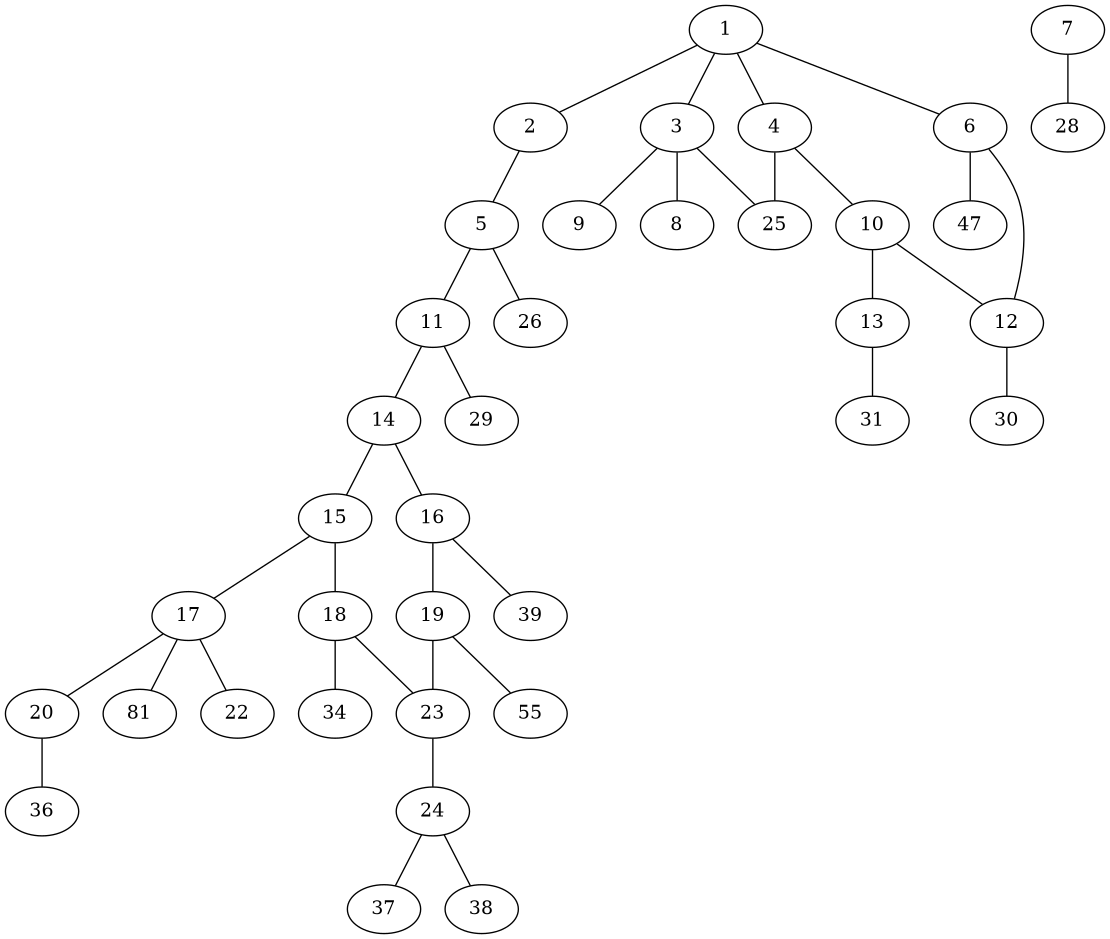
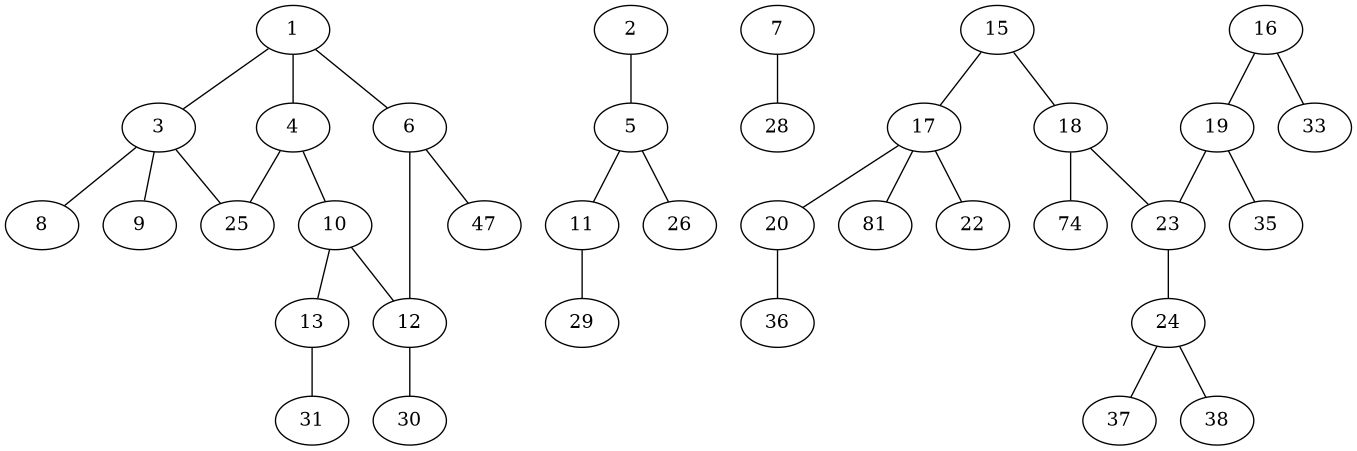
(628, 79) -> none
(384, 421) -> none
(531, 616) -> (1315, 128)
(335, 714) -> (1071, 225)
(531, 714) -> (1266, 225)
